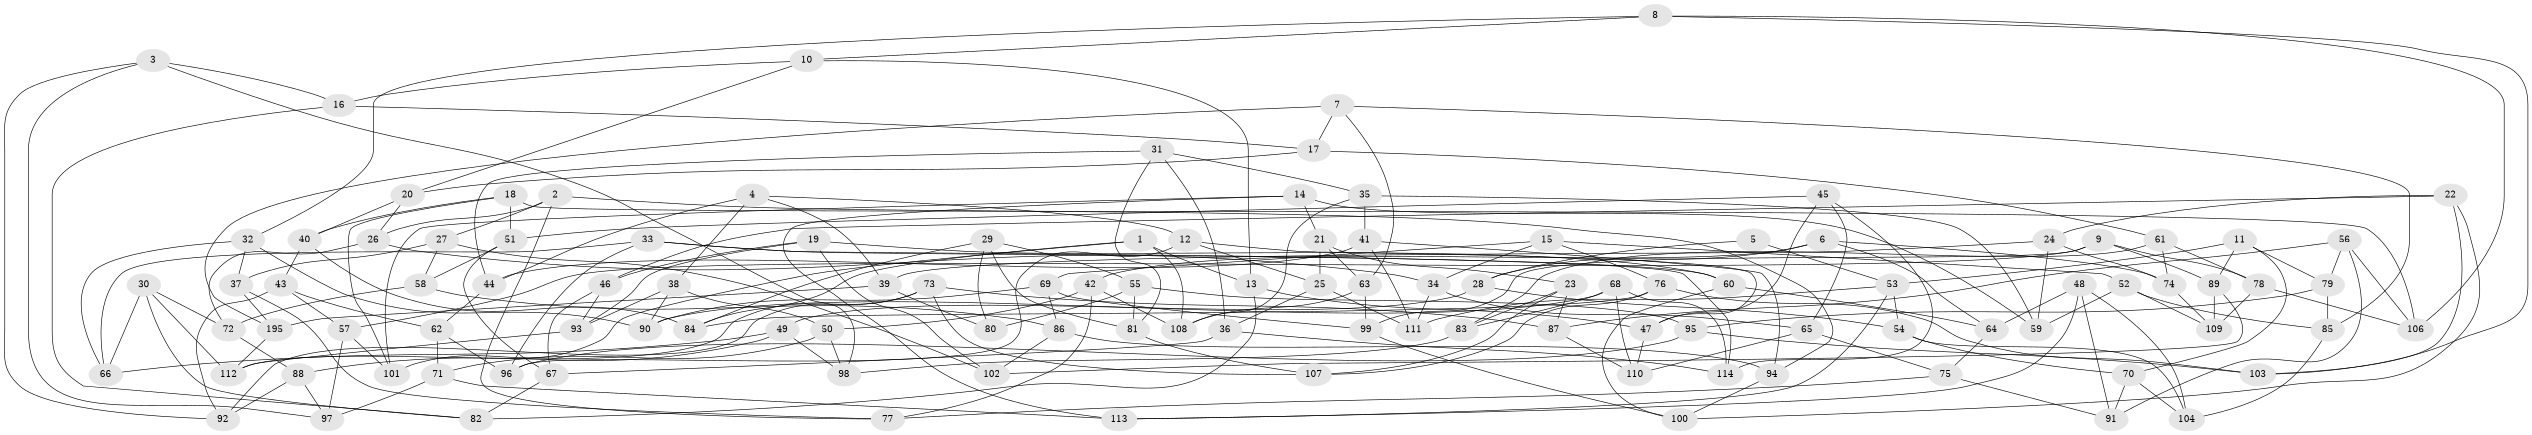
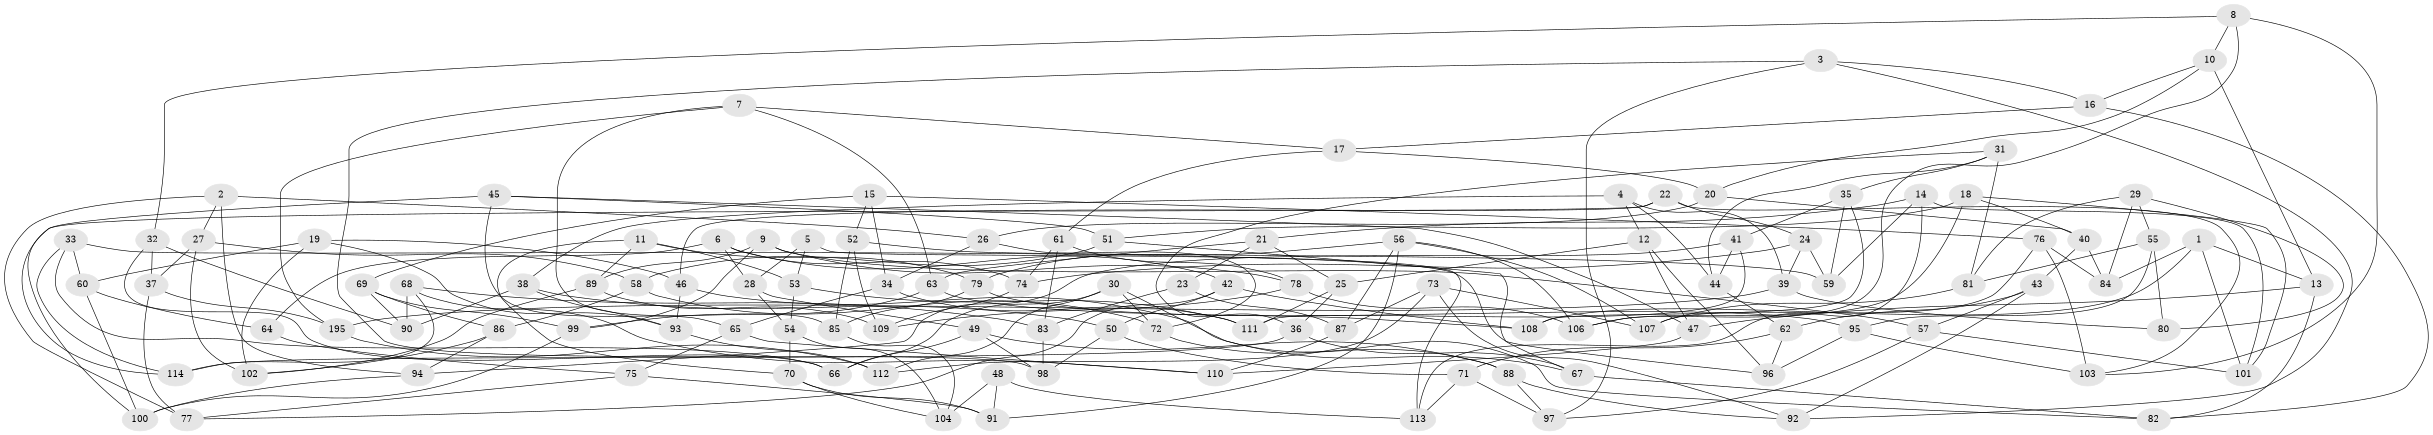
(2036, 307) -> none
(1452, 353) -> (1541, 273)
(1650, 403) -> (1212, 257)
